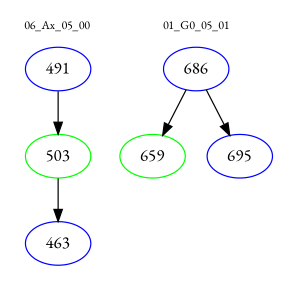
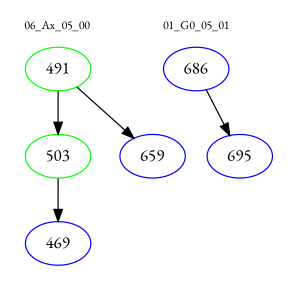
(58, 69) -> (58, 69)
(177, 107) -> (92, 101)
(153, 156) -> (153, 156)
(58, 243) -> (58, 243)
